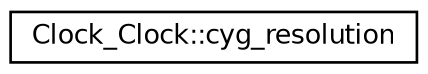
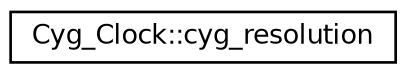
(214, 37) -> (203, 37)
